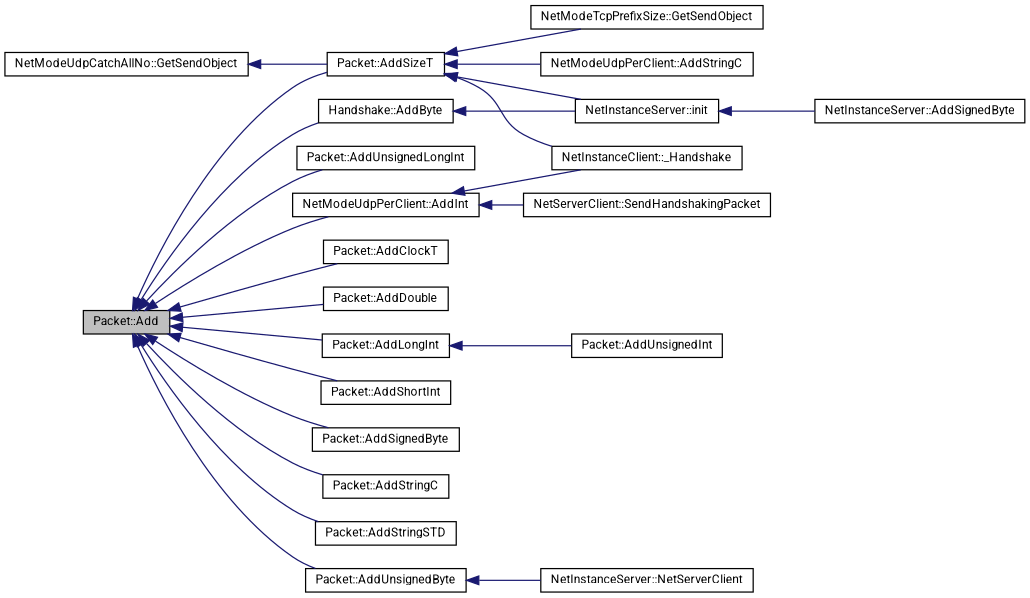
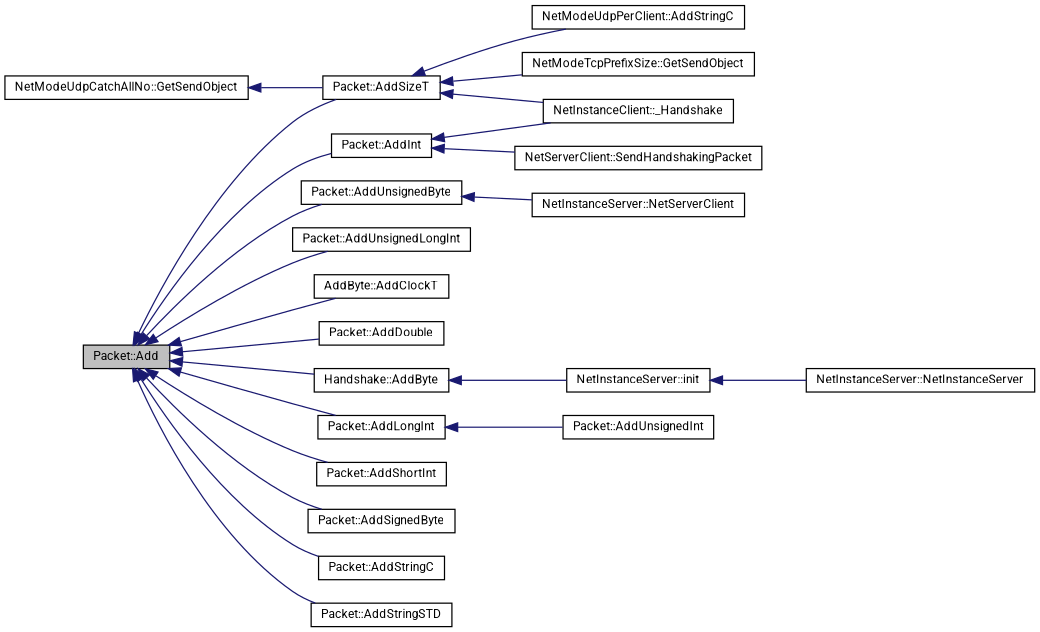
(519, 88) -> none
(920, 111) -> (920, 380)
(386, 205) -> (382, 146)
(386, 252) -> (382, 286)
